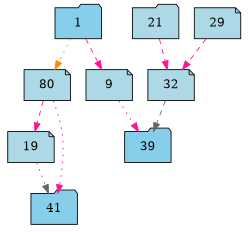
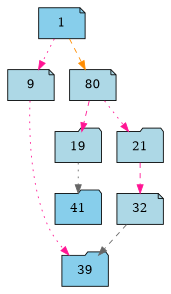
(78, 23) -> (62, 23)
(218, 23) -> none
(65, 50) -> (75, 50)
(92, 50) -> (48, 50)
(63, 142) -> (114, 113)
(31, 147) -> (78, 147)
